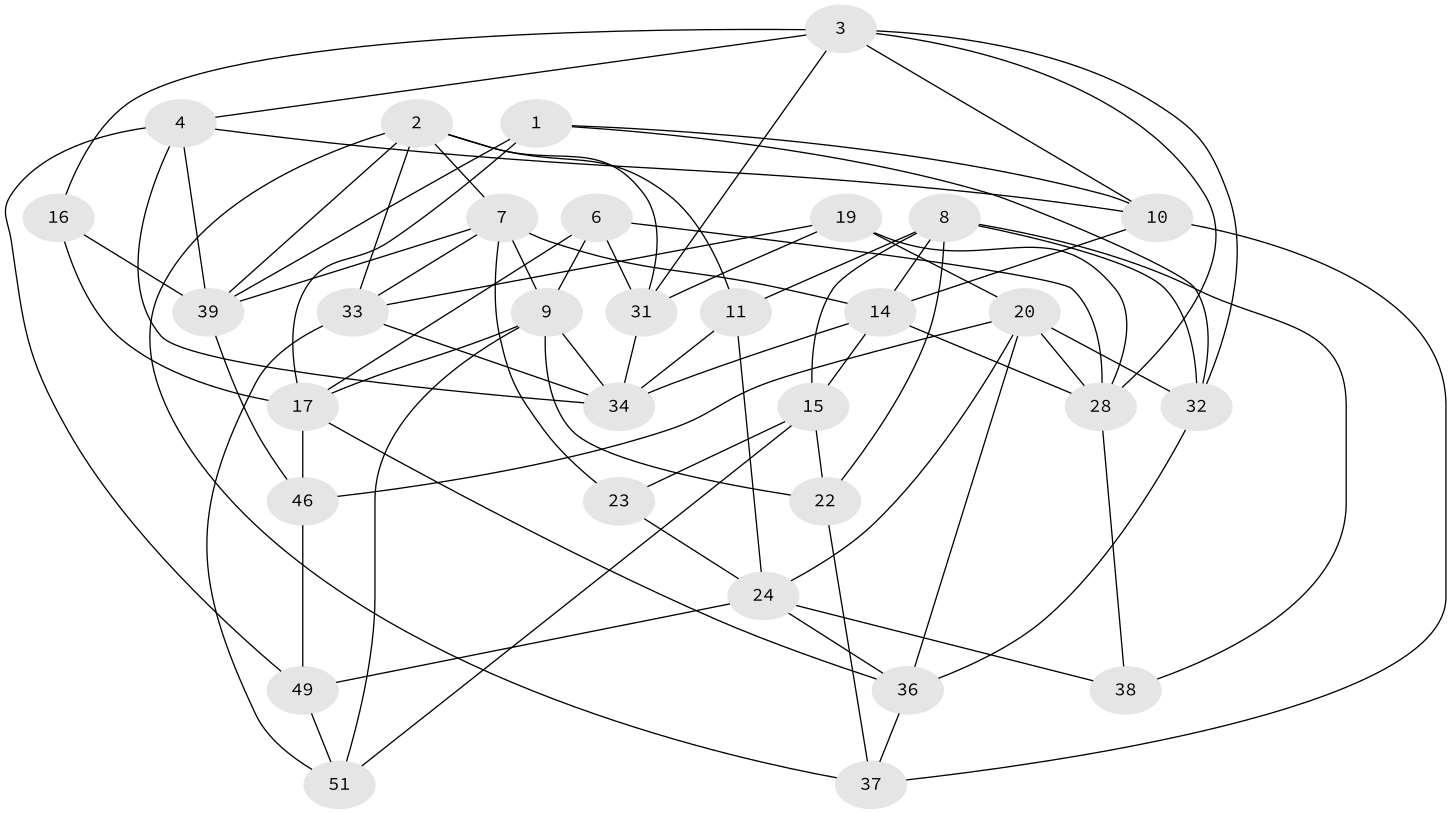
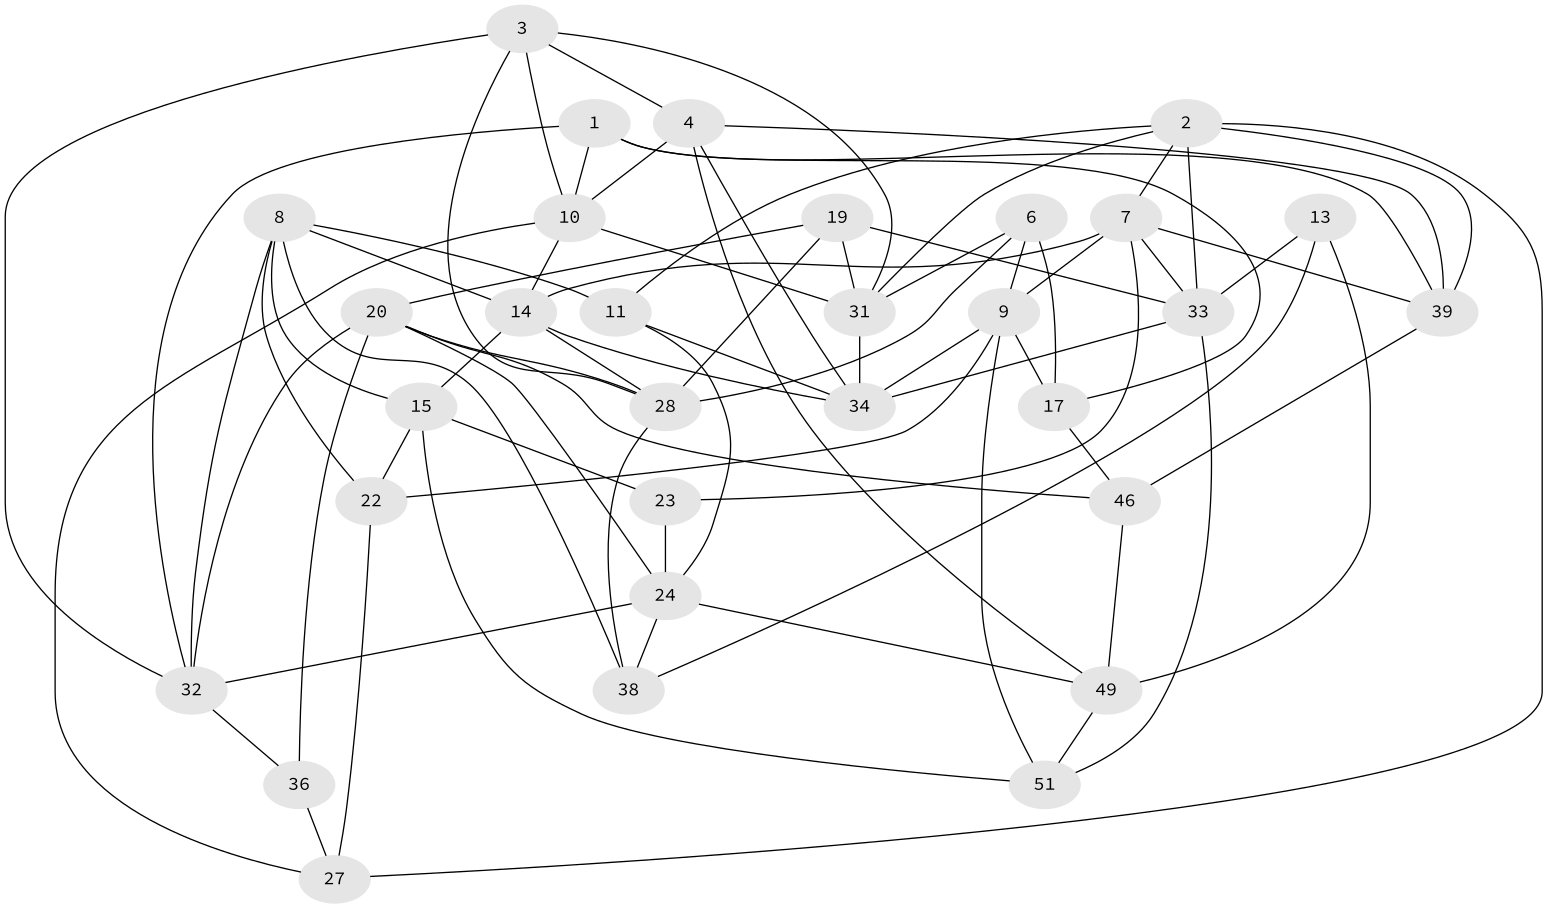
(59, 218) -> none
none -> (1320, 218)
none -> (743, 274)
(597, 564) -> none
(836, 643) -> (429, 643)
(871, 785) -> (335, 879)
